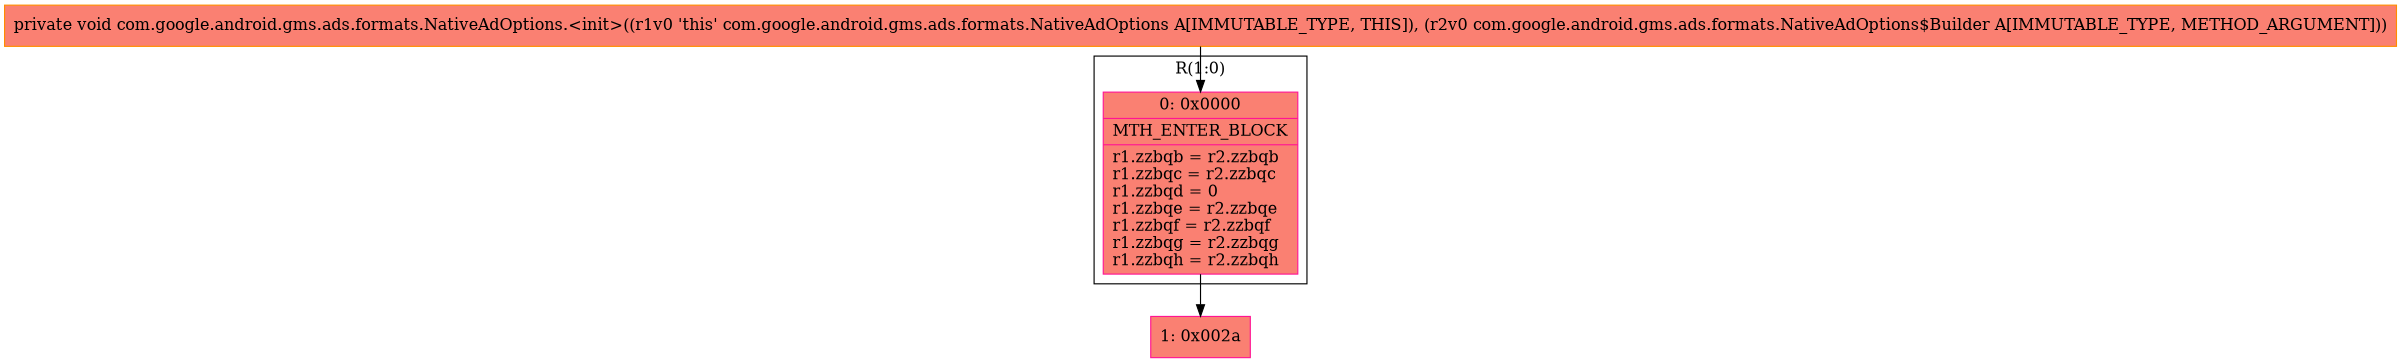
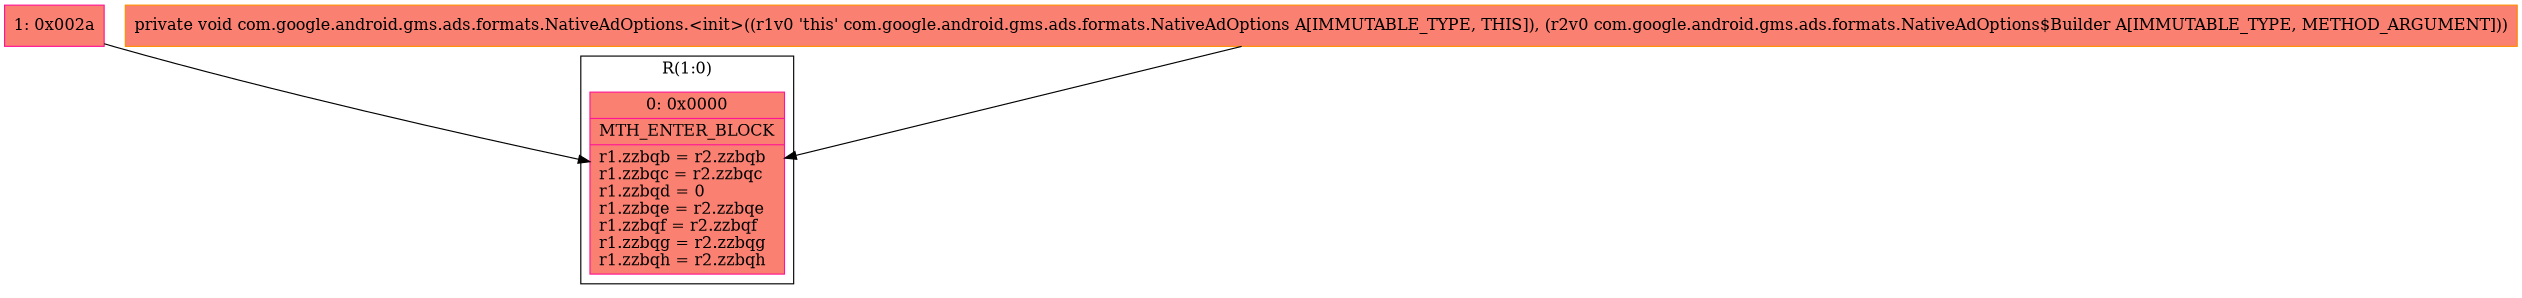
(1201, 291) -> (340, 105)
